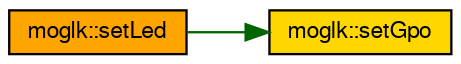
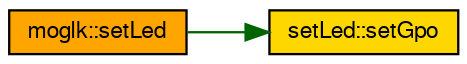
(360, 32) -> (364, 32)
